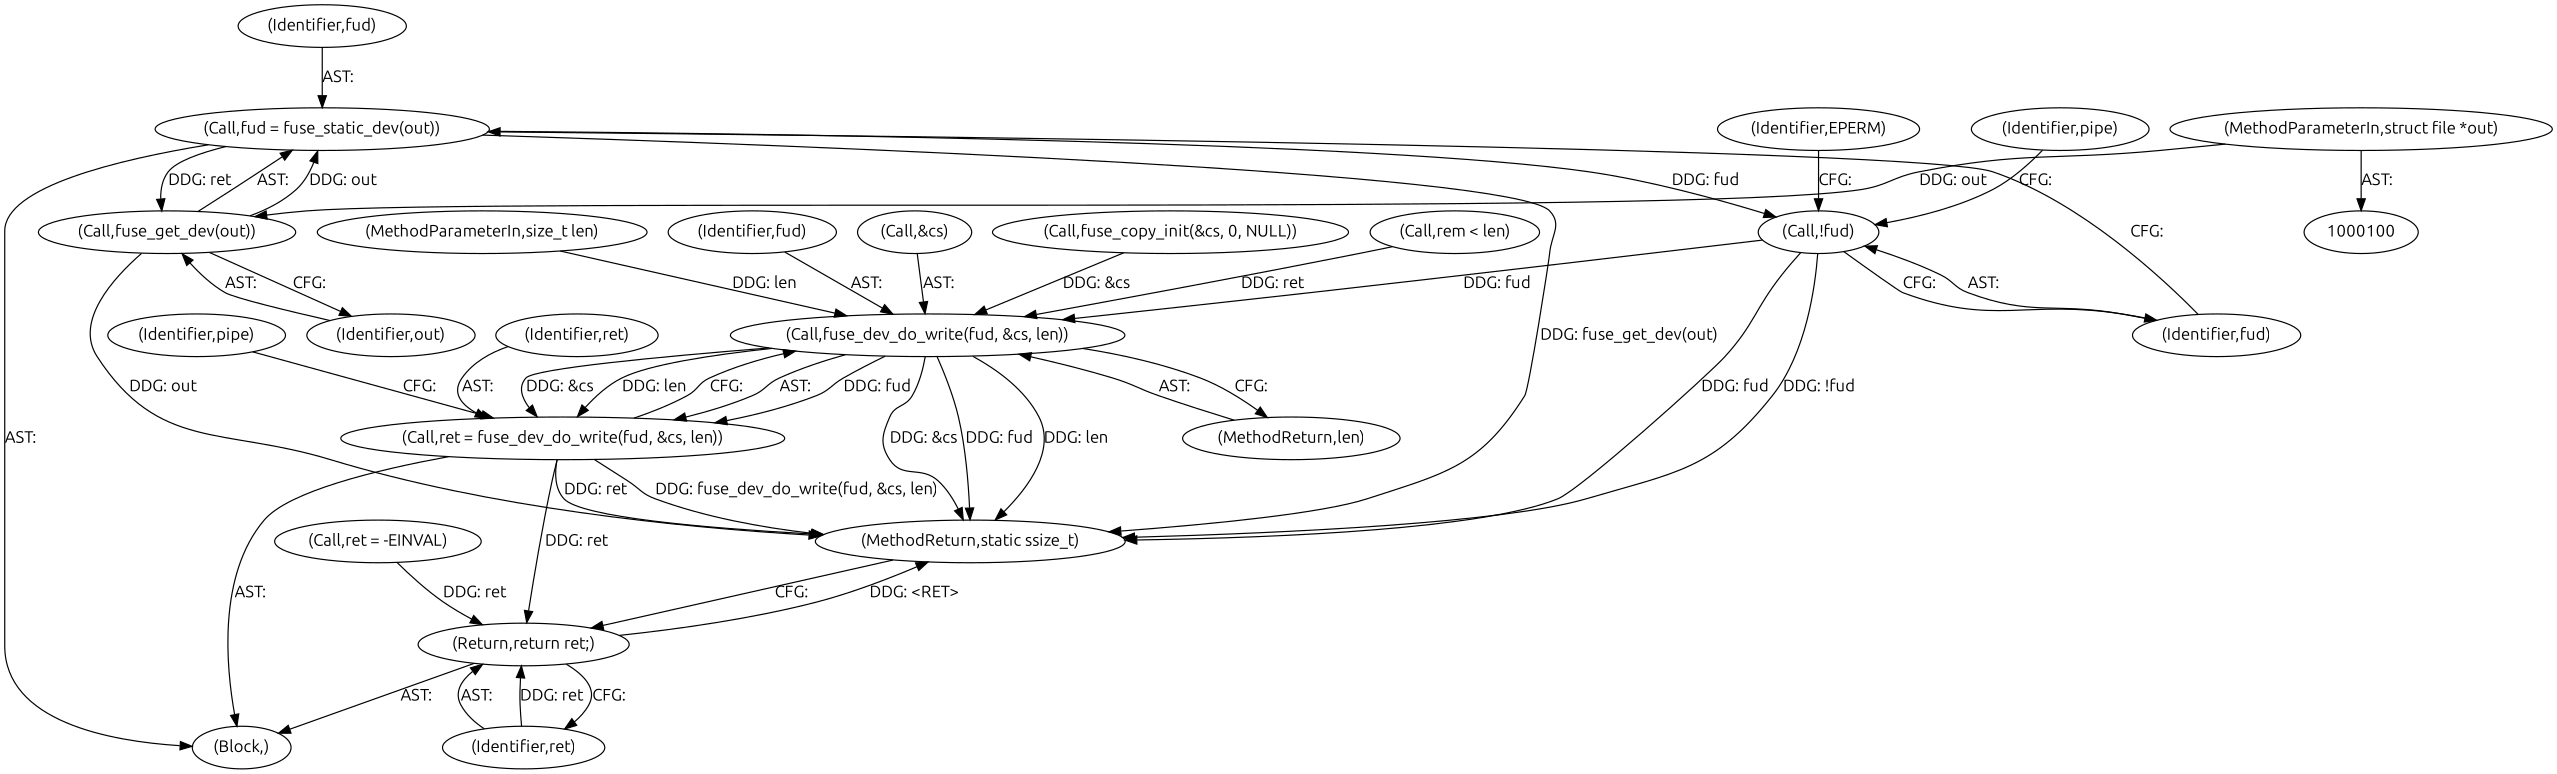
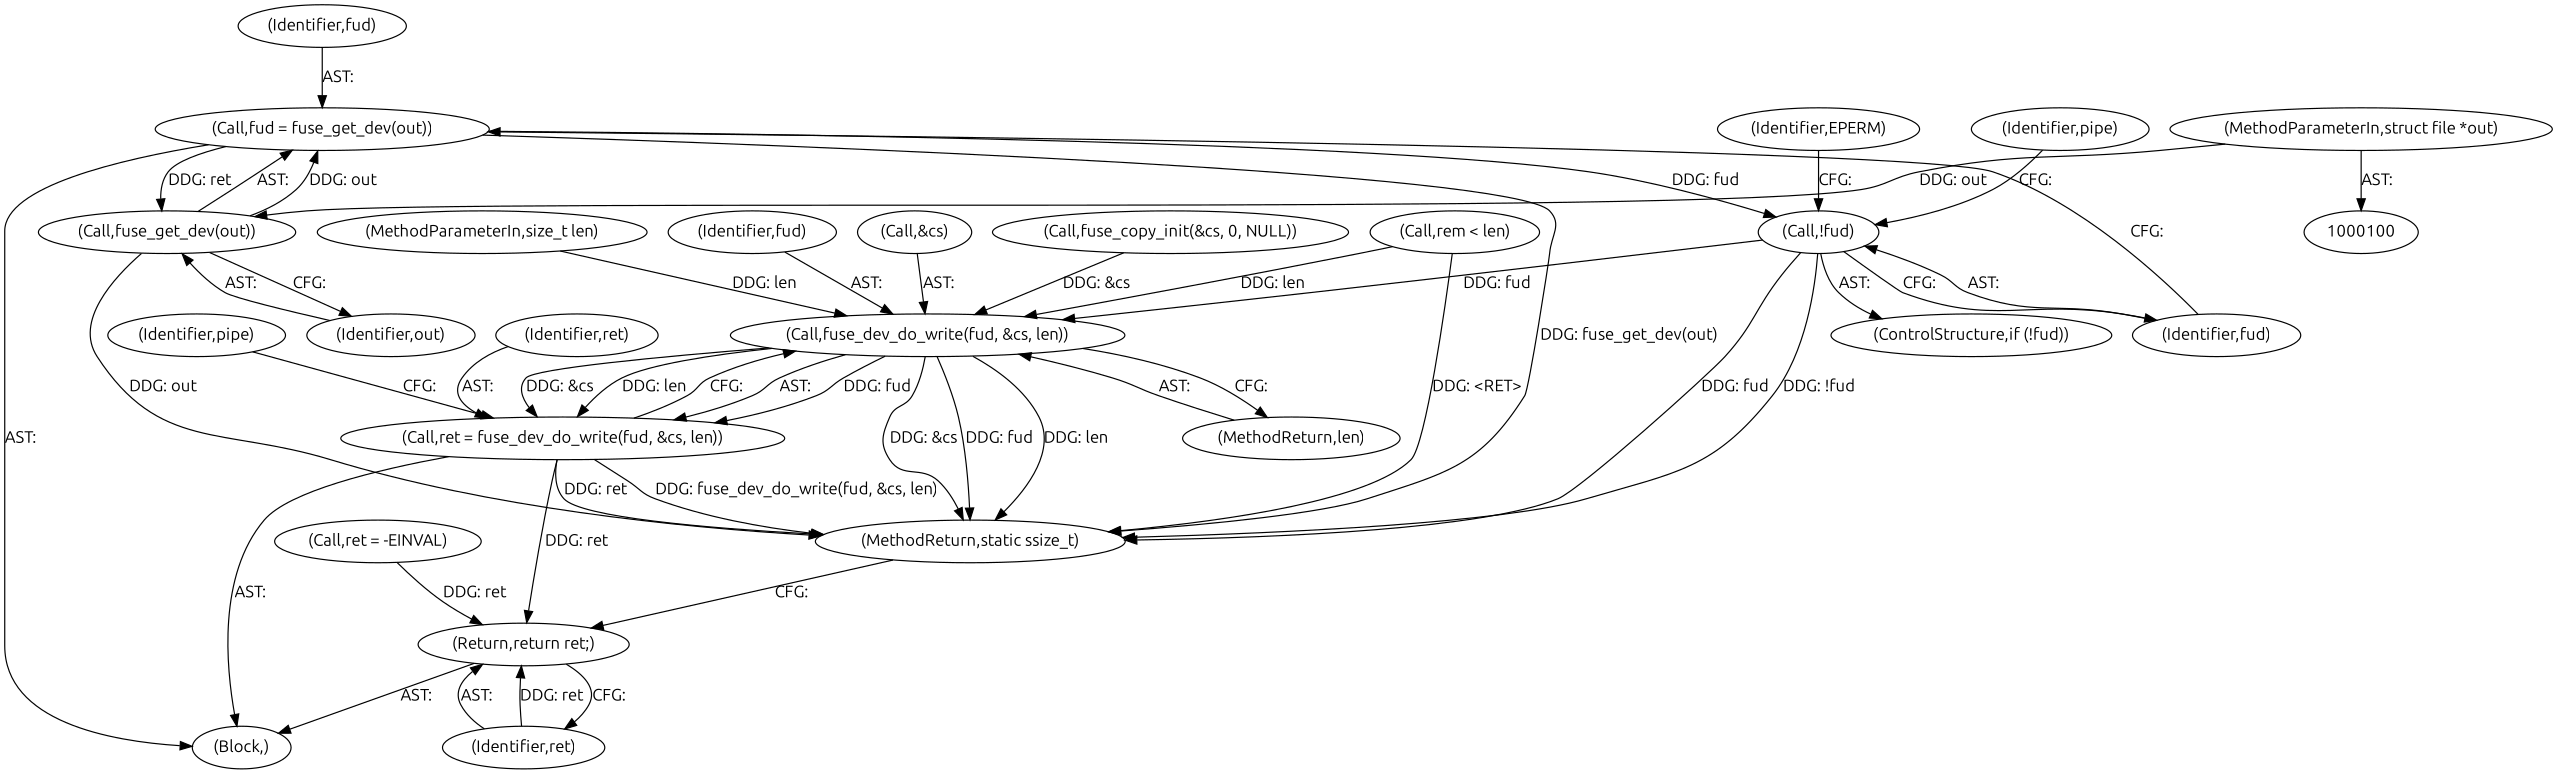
(322, 129) -> (322, 129)
(1273, 284) -> (1273, 284)
none -> (1971, 335)
(771, 613) -> (1372, 483)
